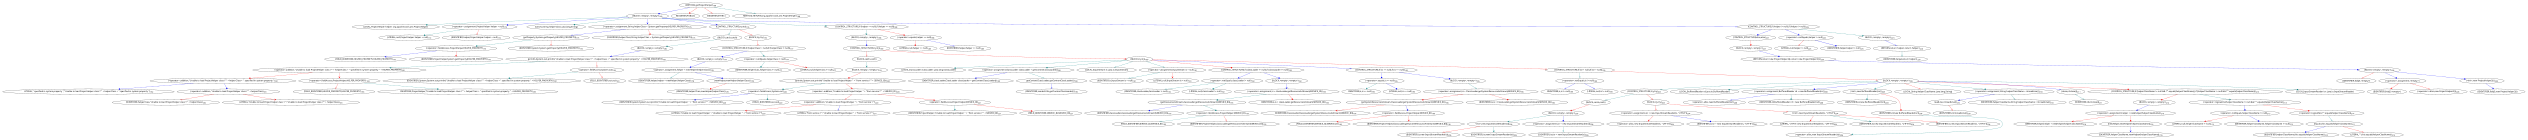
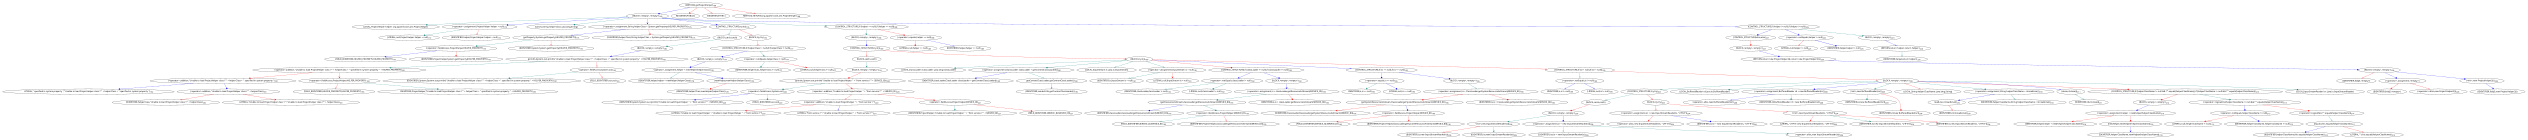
(734, 10) -> (734, 10)
(1970, 131) -> (1689, 130)
